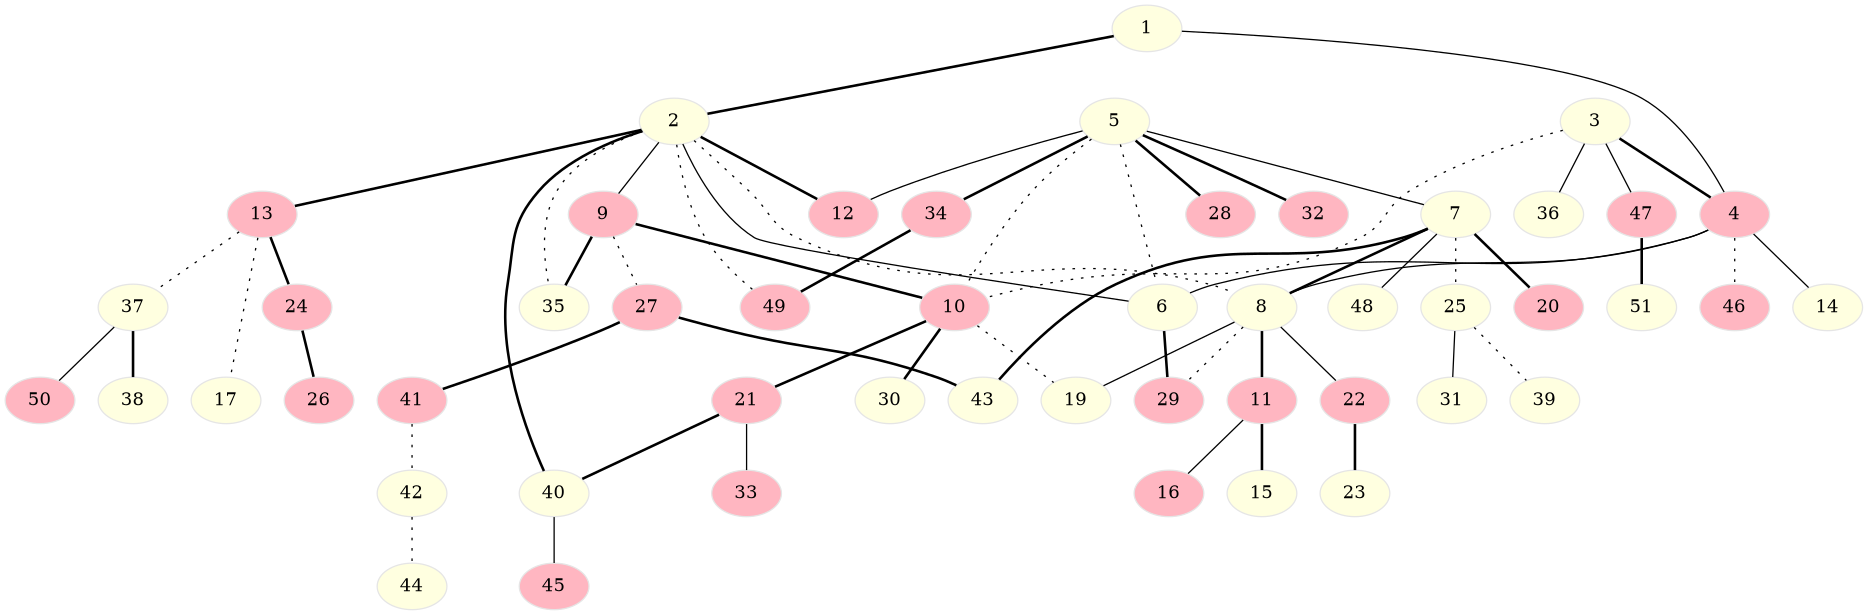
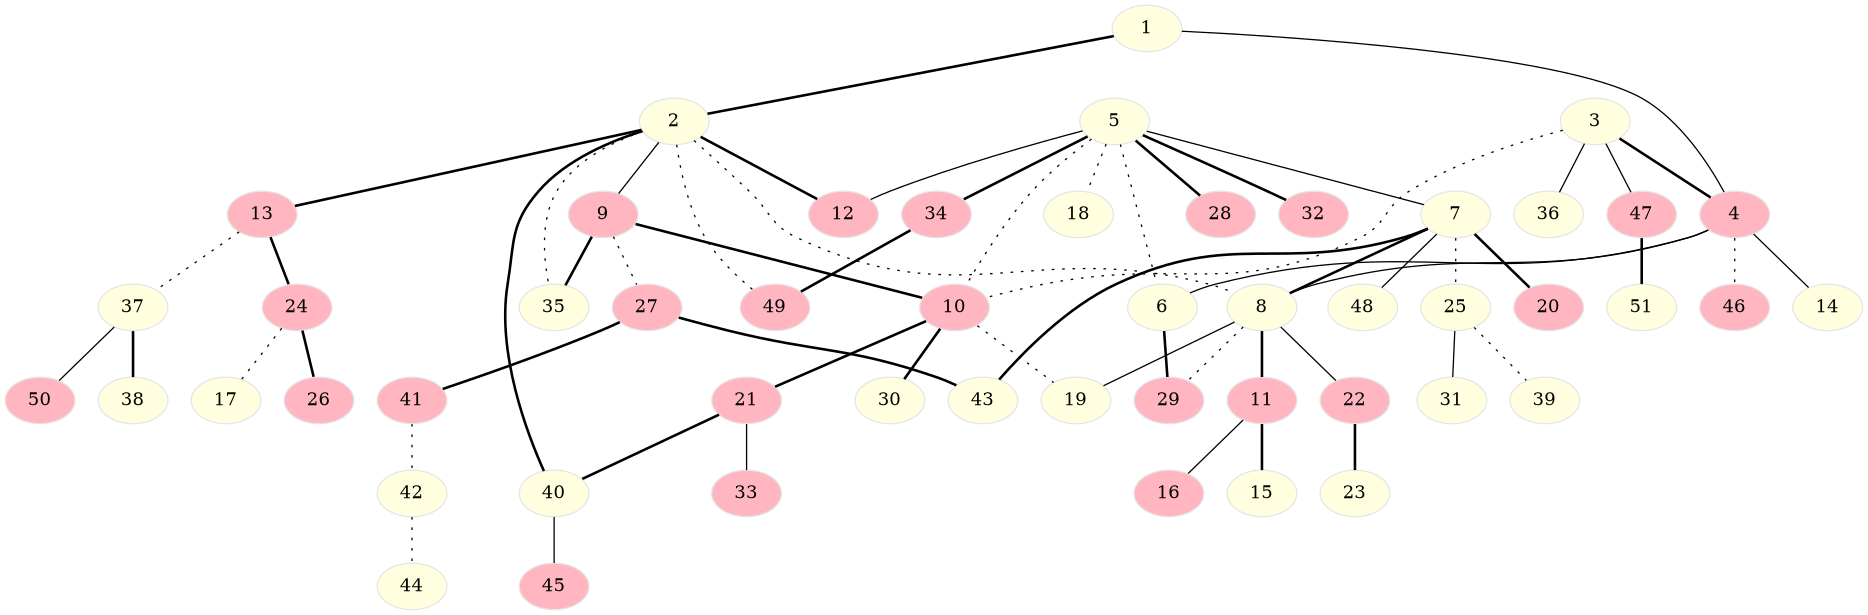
none -> (1079, 214)
(796, 248) -> none
(244, 307) -> (262, 354)
